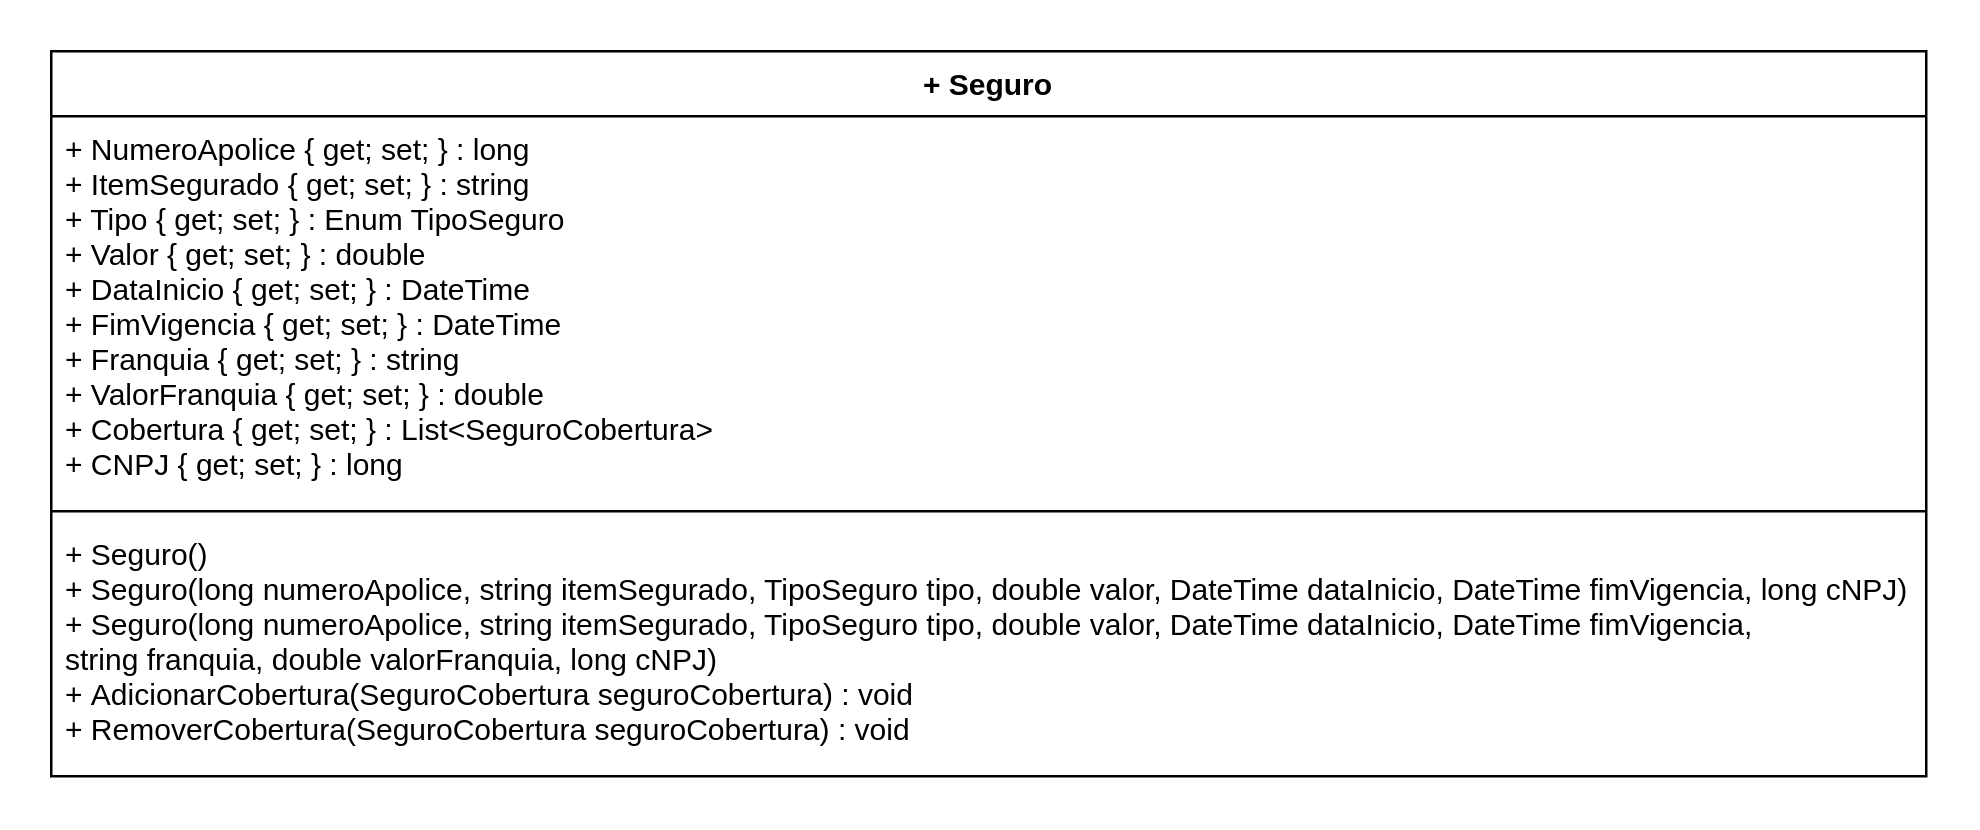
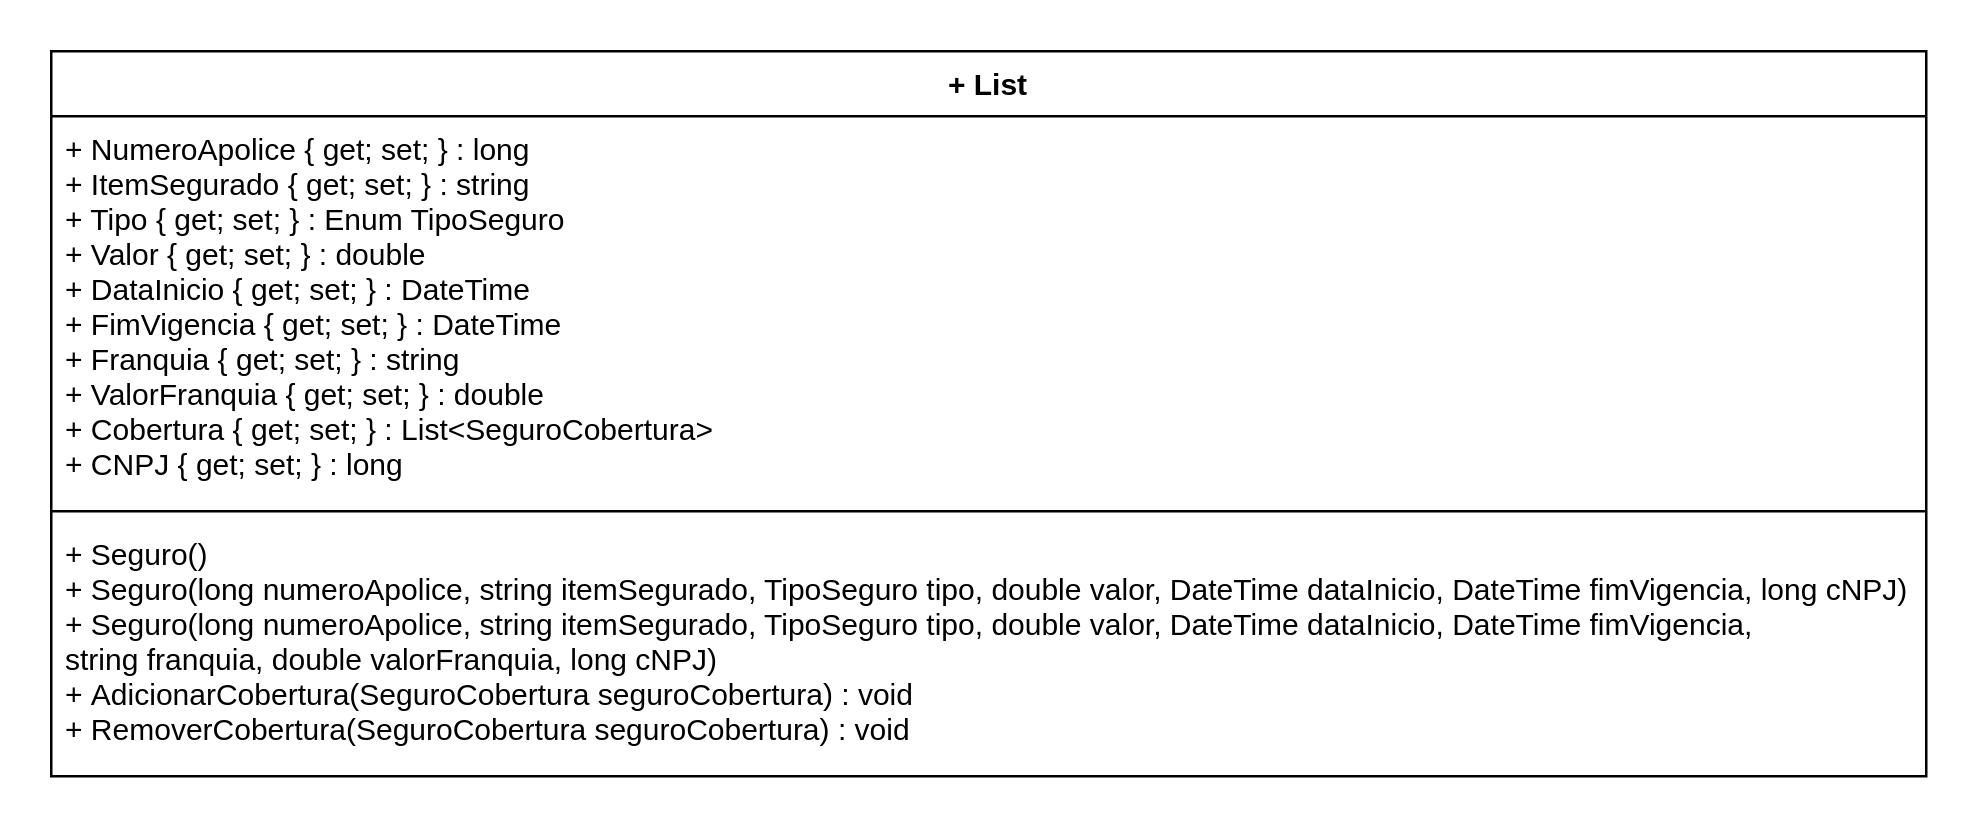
(988, 85) -> (988, 85)
